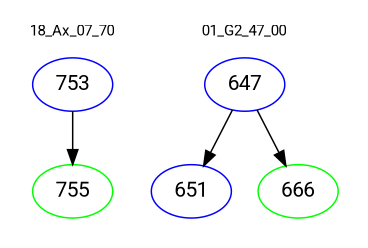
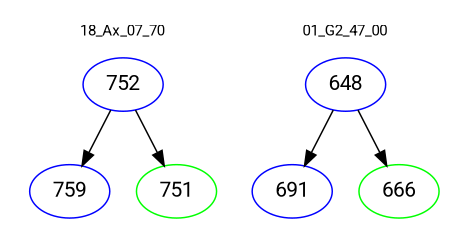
(73, 85) -> (123, 85)
(245, 85) -> (346, 85)
none -> (70, 191)
(73, 191) -> (177, 191)
(191, 191) -> (292, 191)
